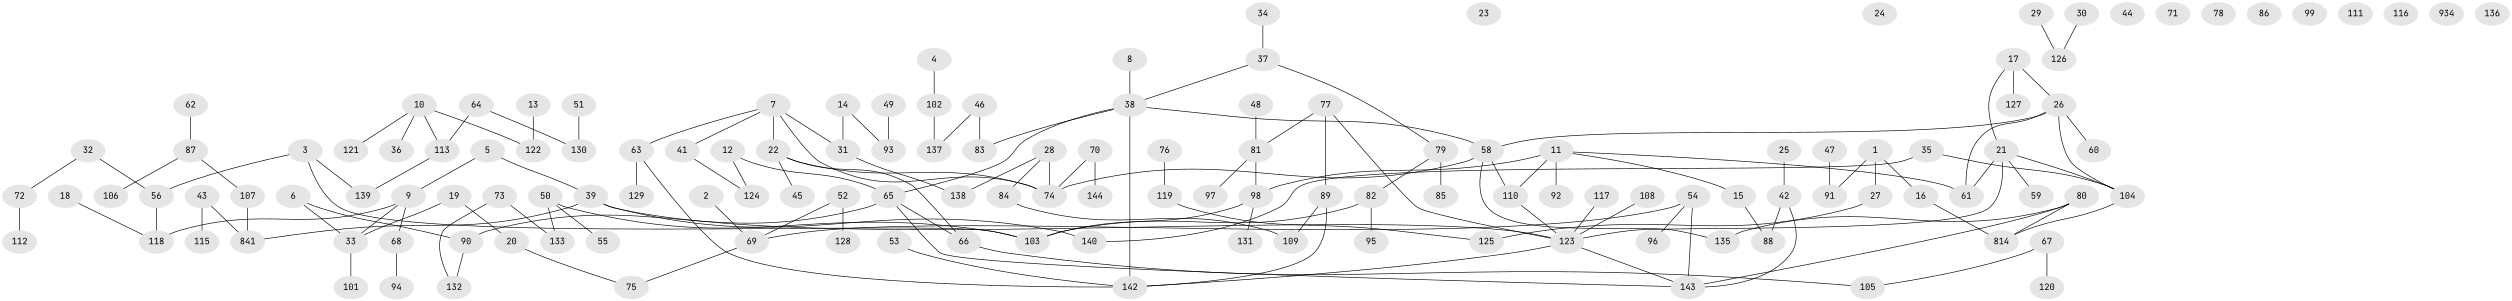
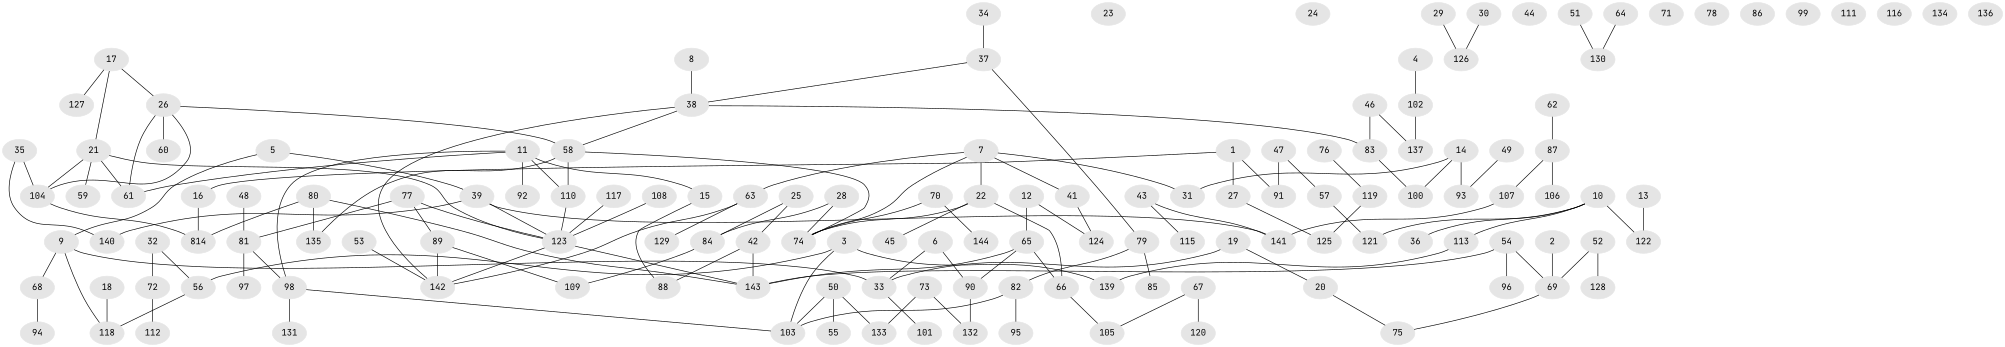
(2447, 14) -> (1940, 14)
(459, 128) -> none
(1011, 155) -> none
(958, 196) -> none
none -> (1324, 196)
none -> (1416, 196)
none -> (755, 218)
(248, 242) -> (1279, 242)
